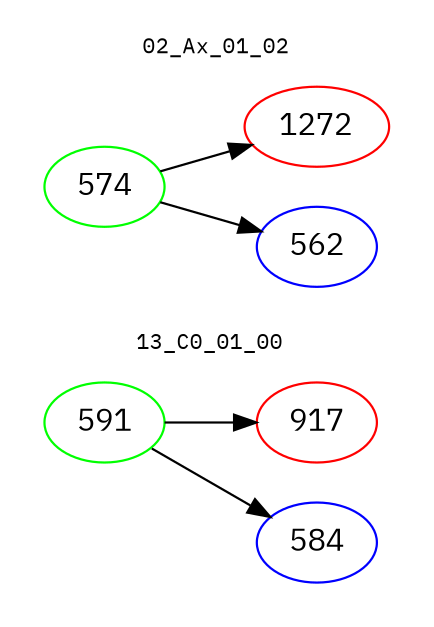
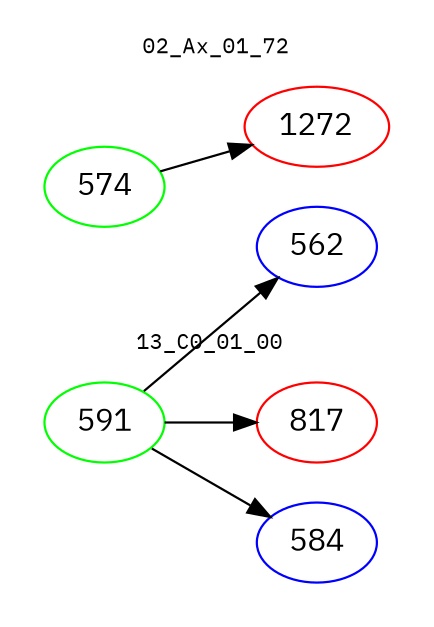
(217, 48) -> (217, 48)
(200, 214) -> (202, 342)
(317, 422) -> (317, 422)
